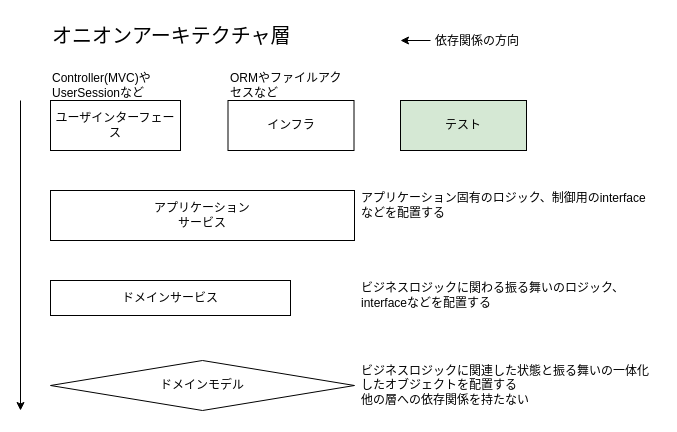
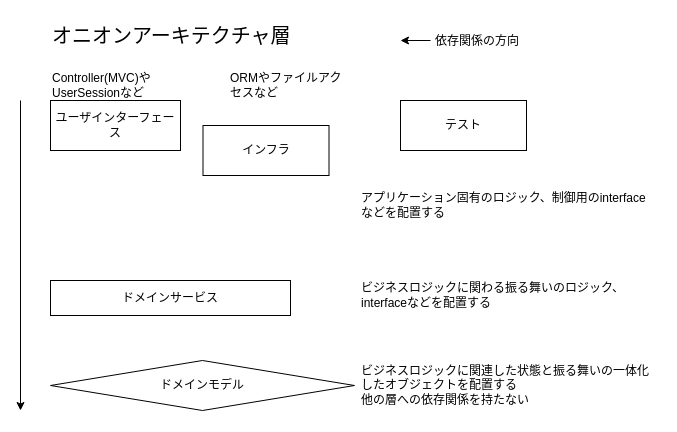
(291, 126) -> (266, 151)
(464, 126) -> (464, 126)
(203, 216) -> none
